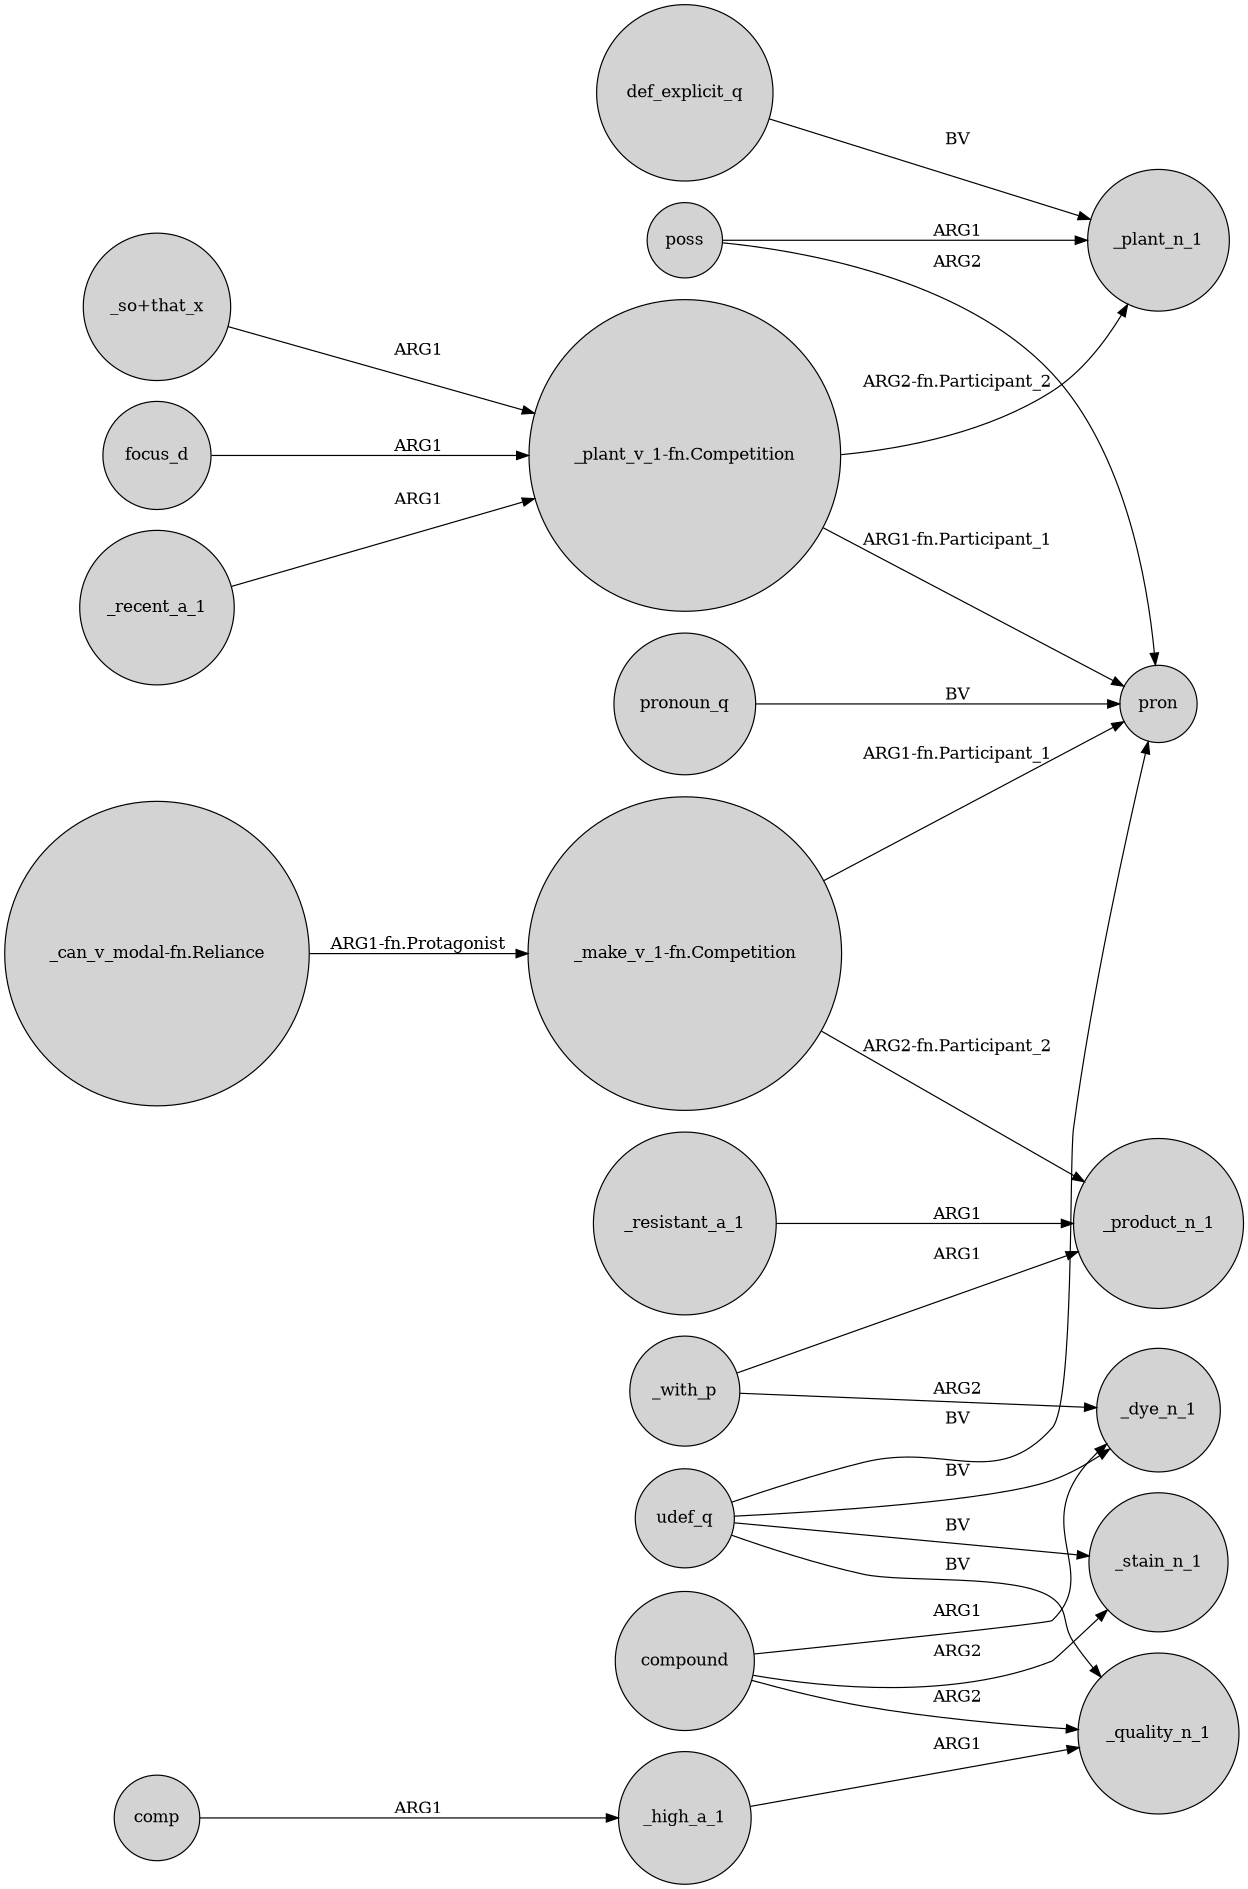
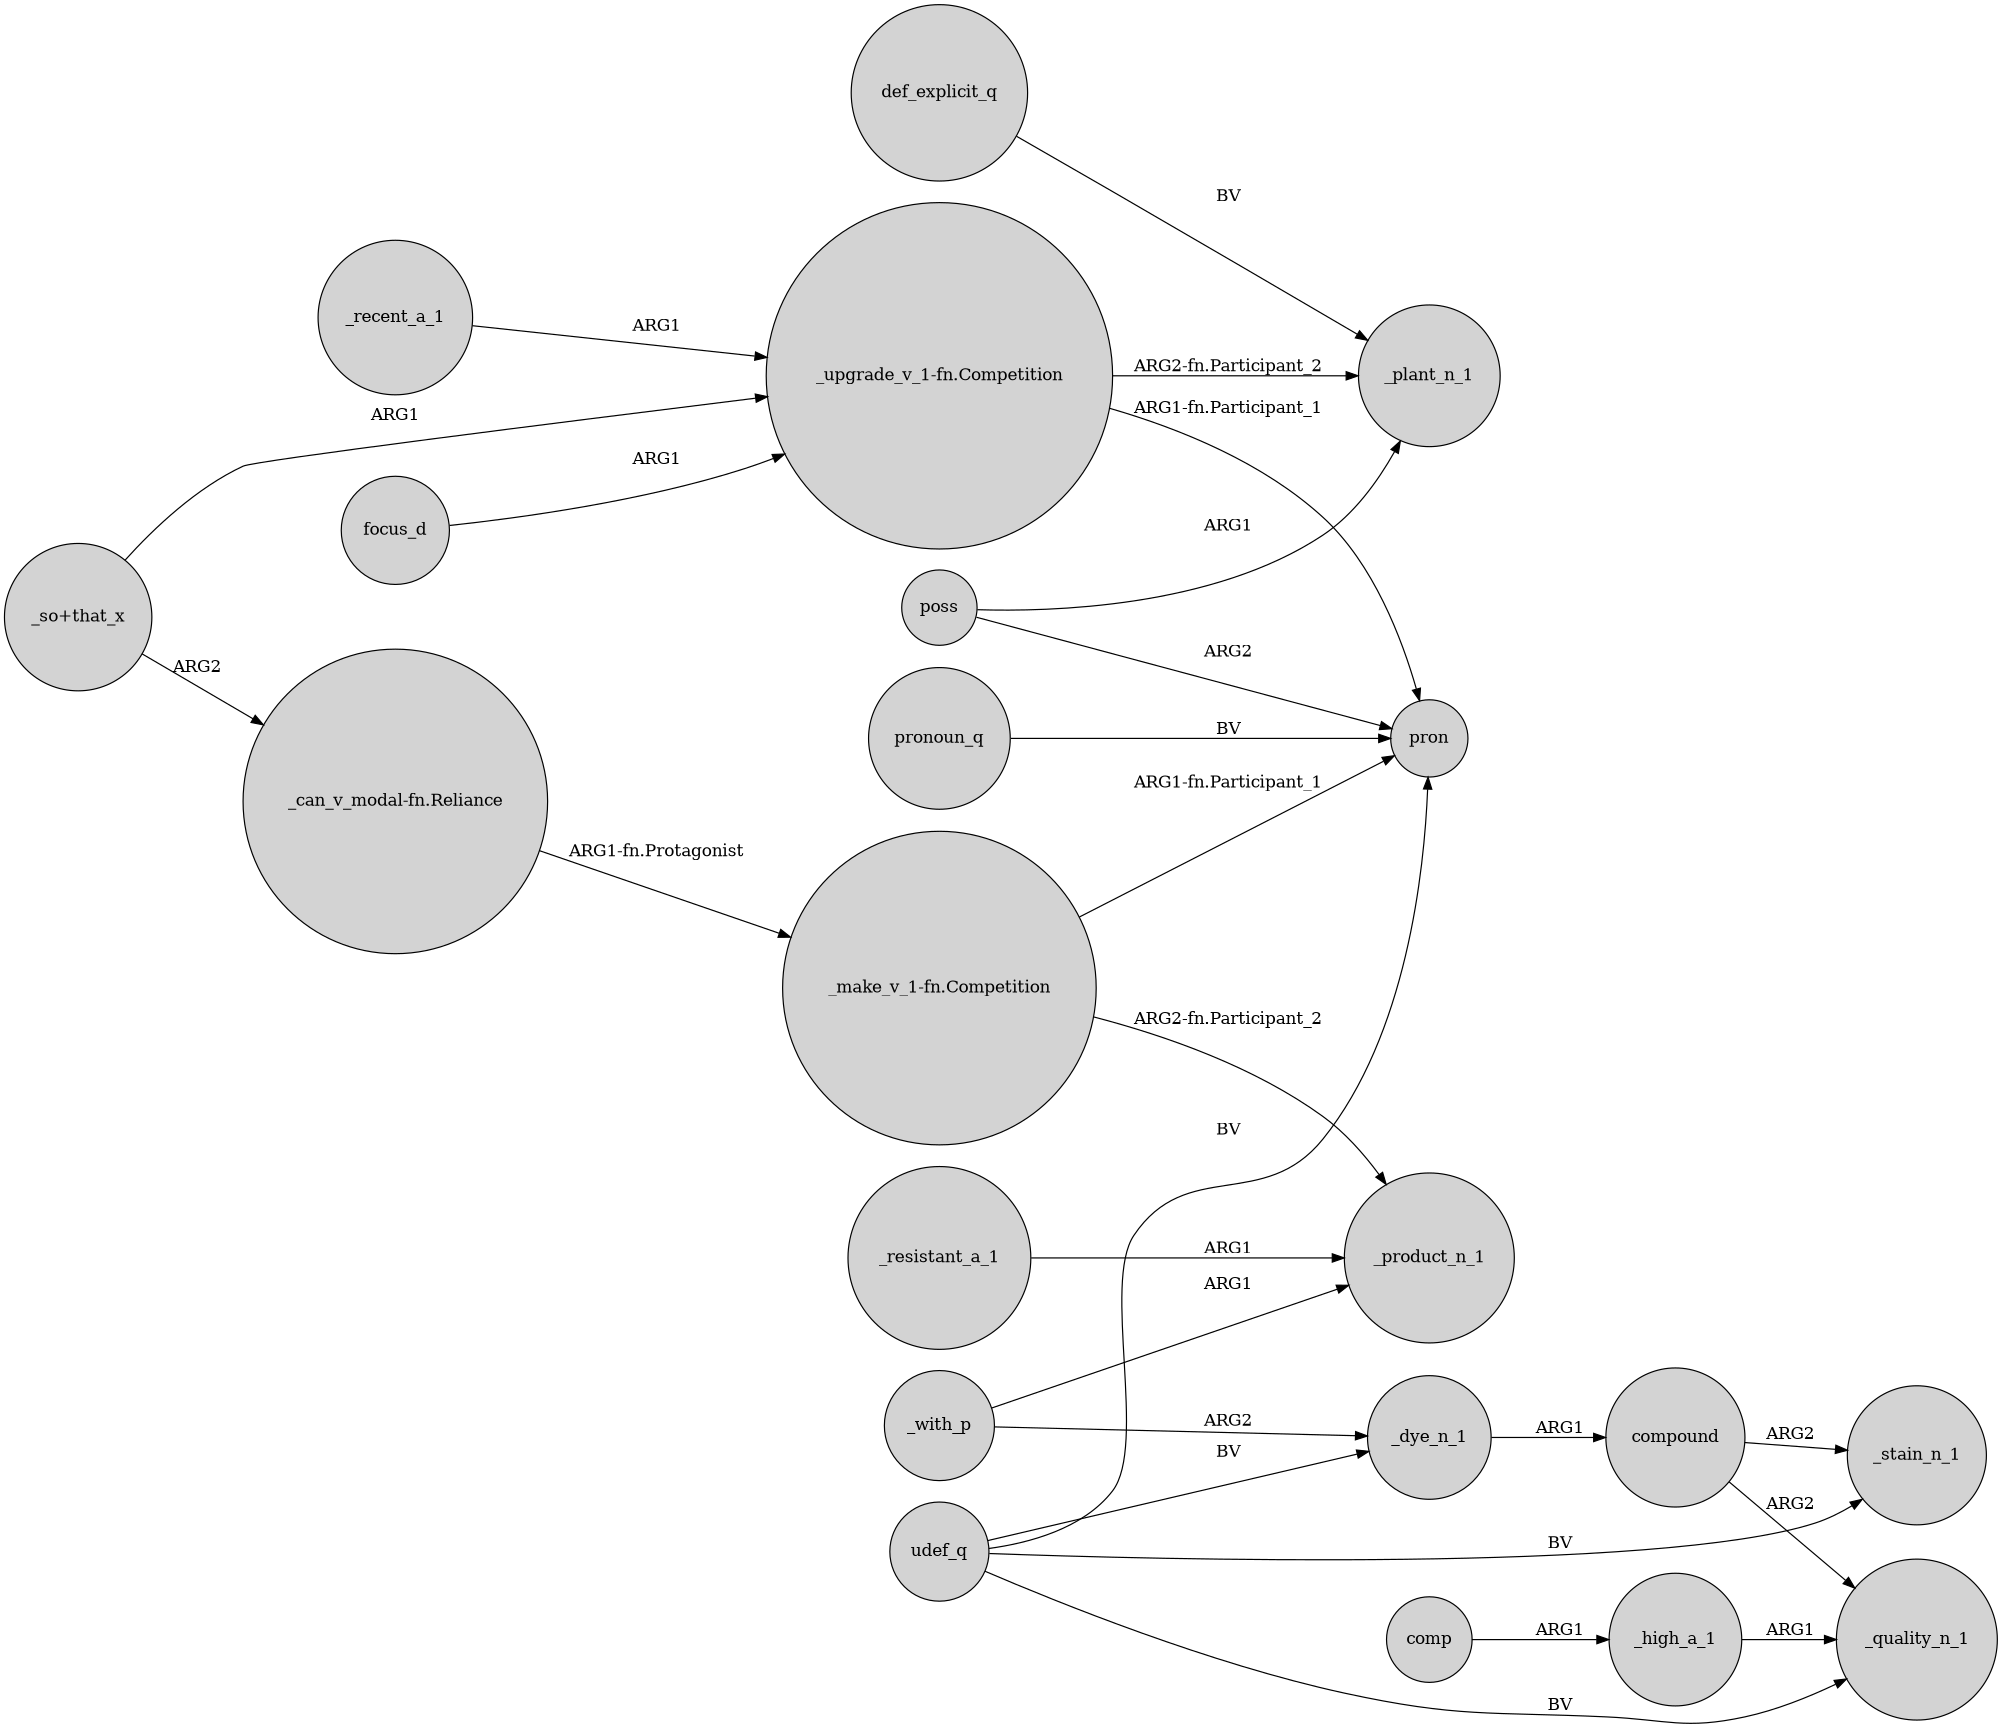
(685, 455) -> (939, 376)
none -> (197, 686)
(995, 1628) -> (1542, 1438)
